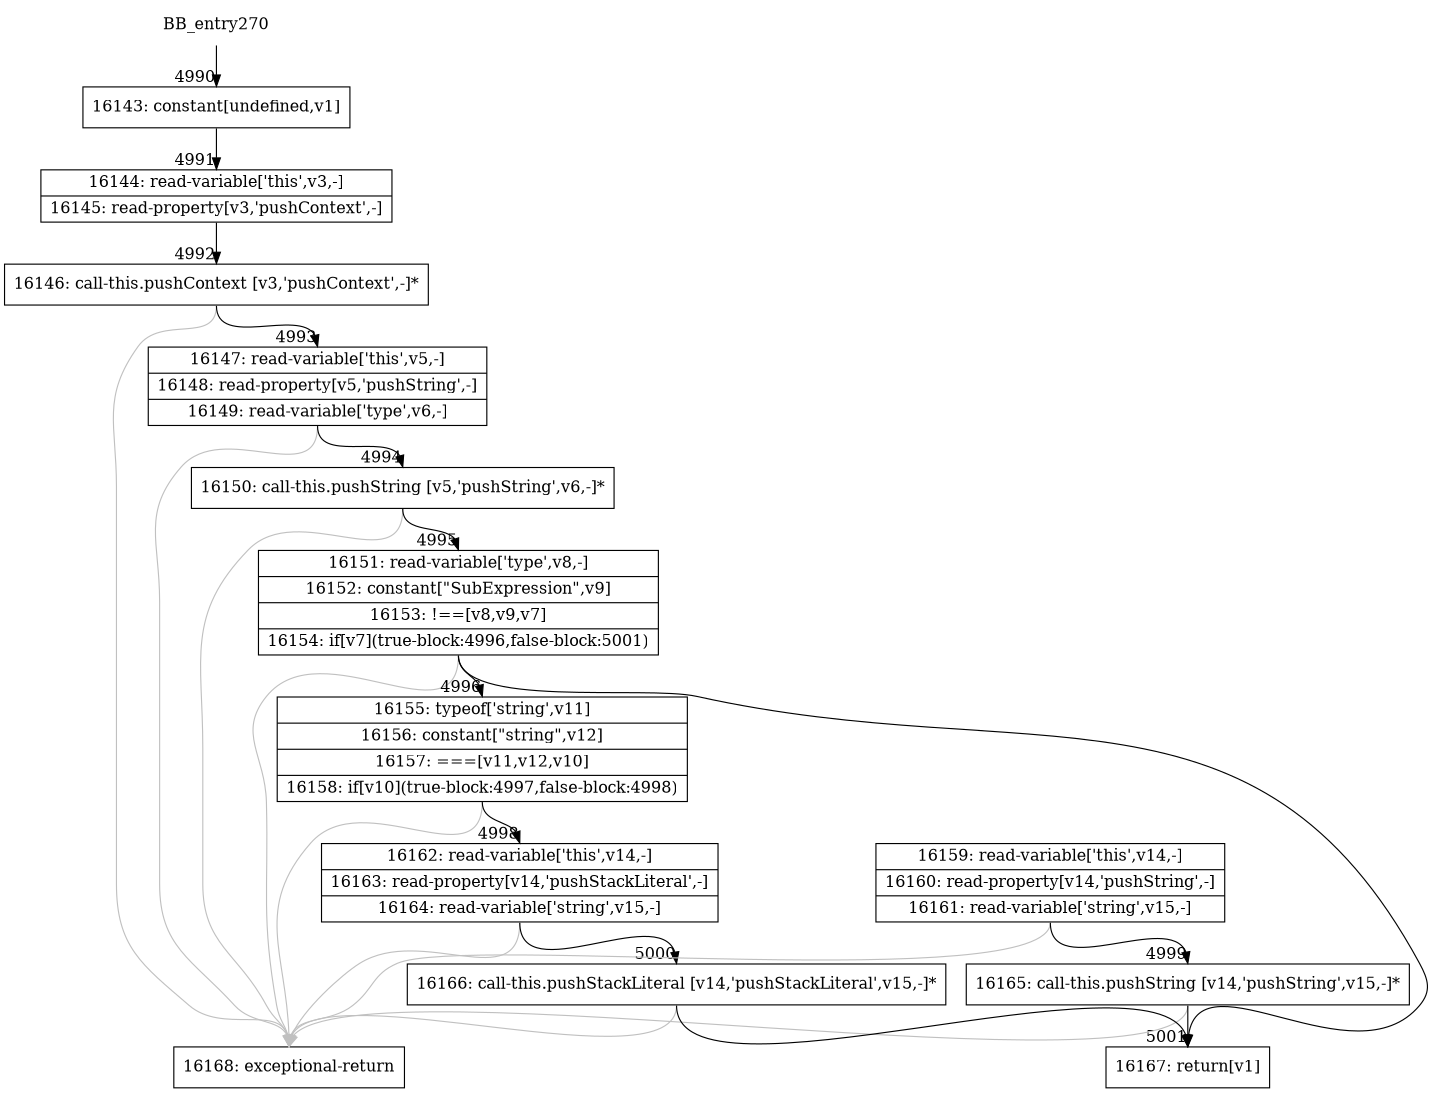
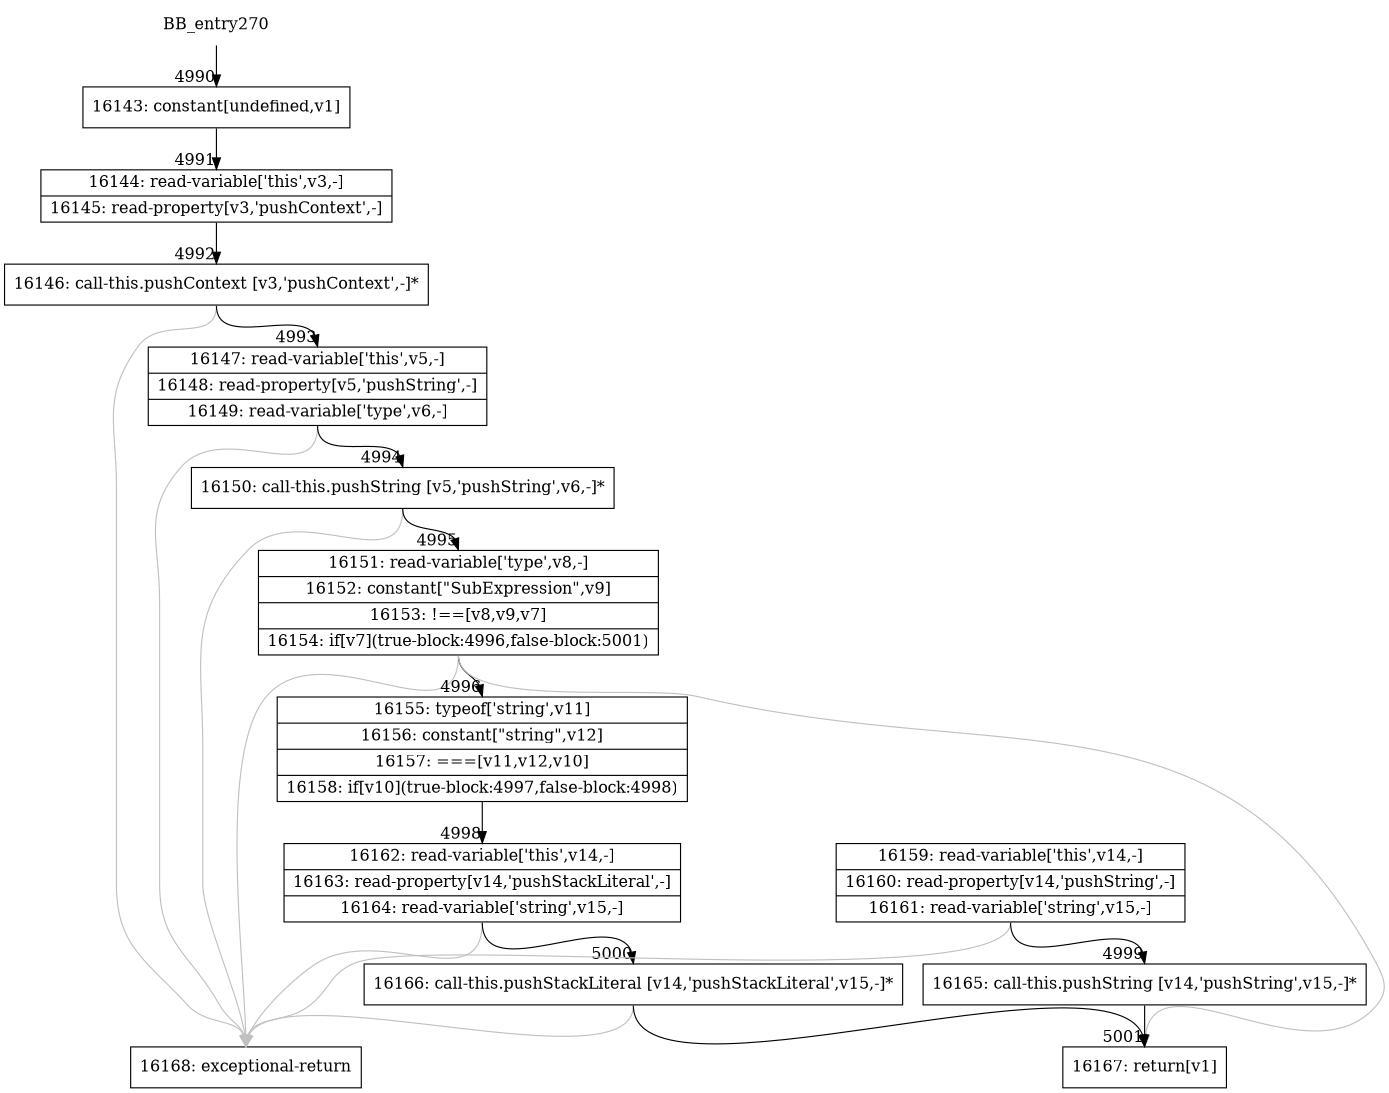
(1124, 745) -> (1101, 751)
(310, 844) -> none
(743, 1026) -> none
